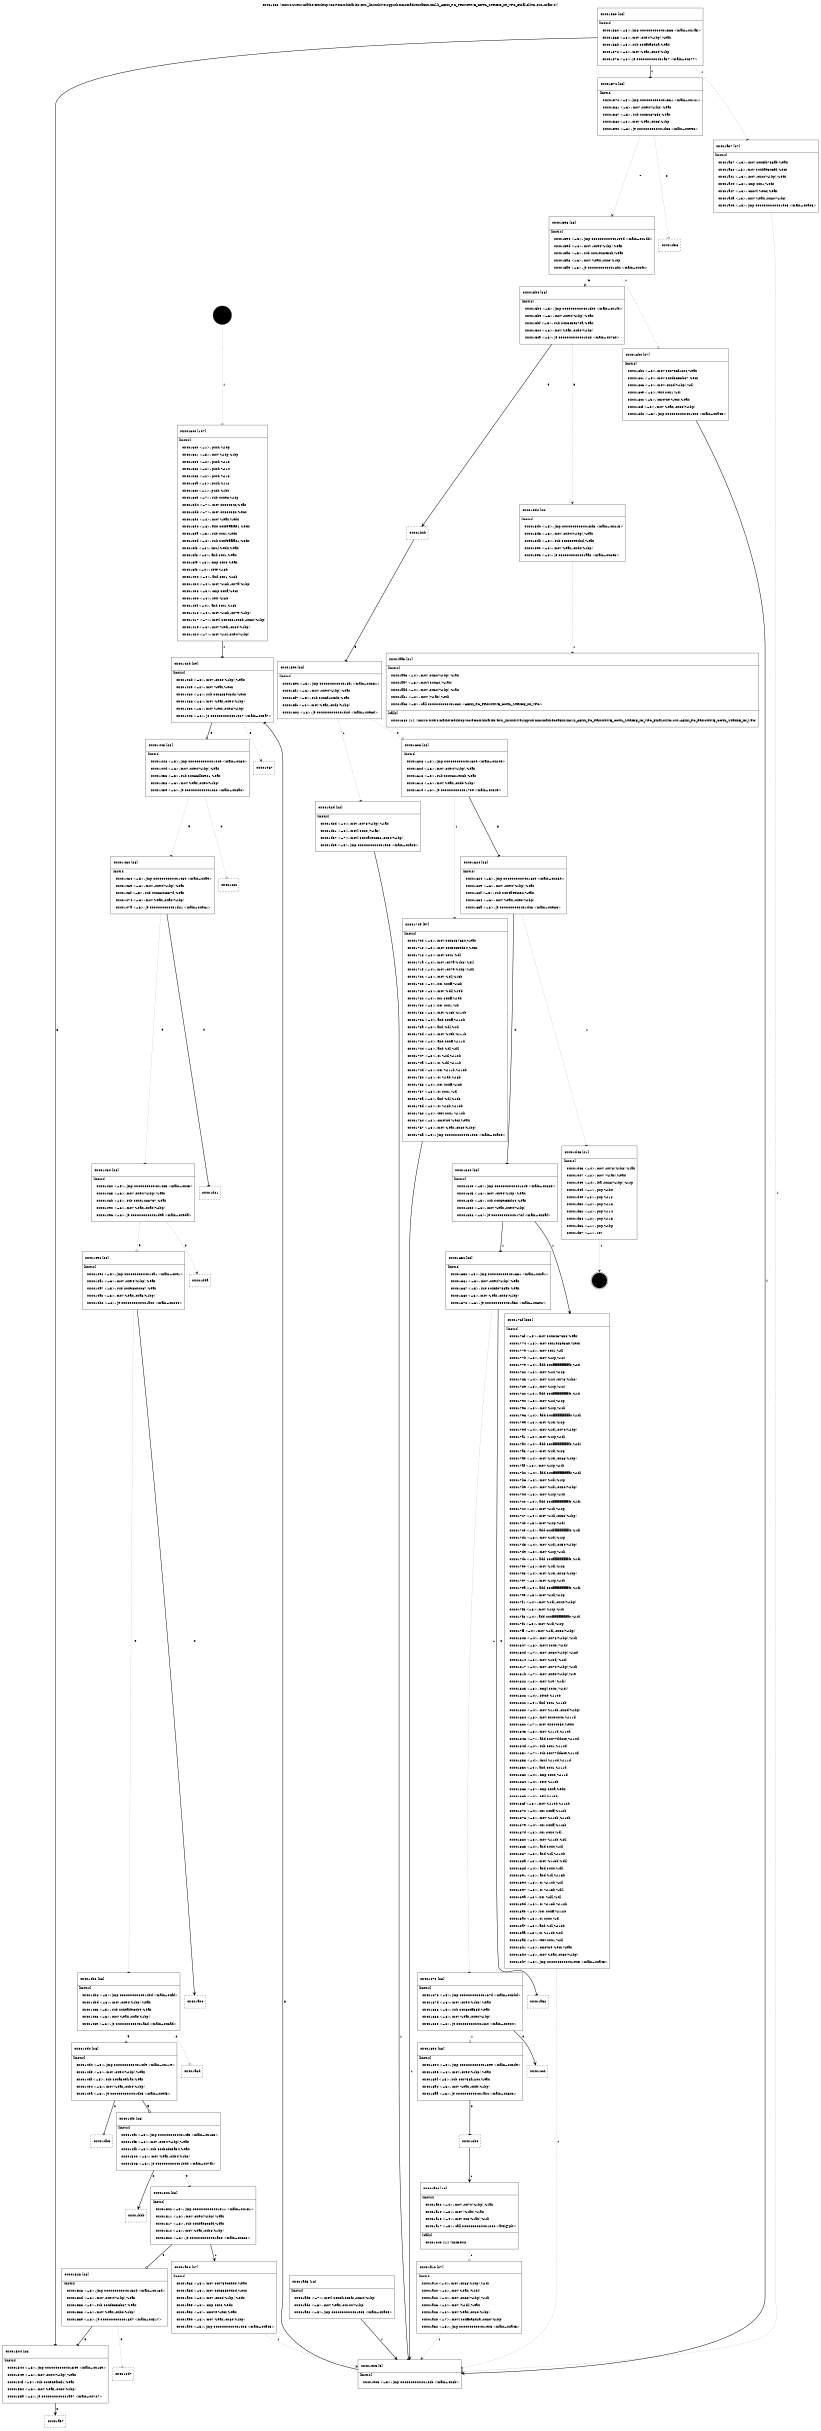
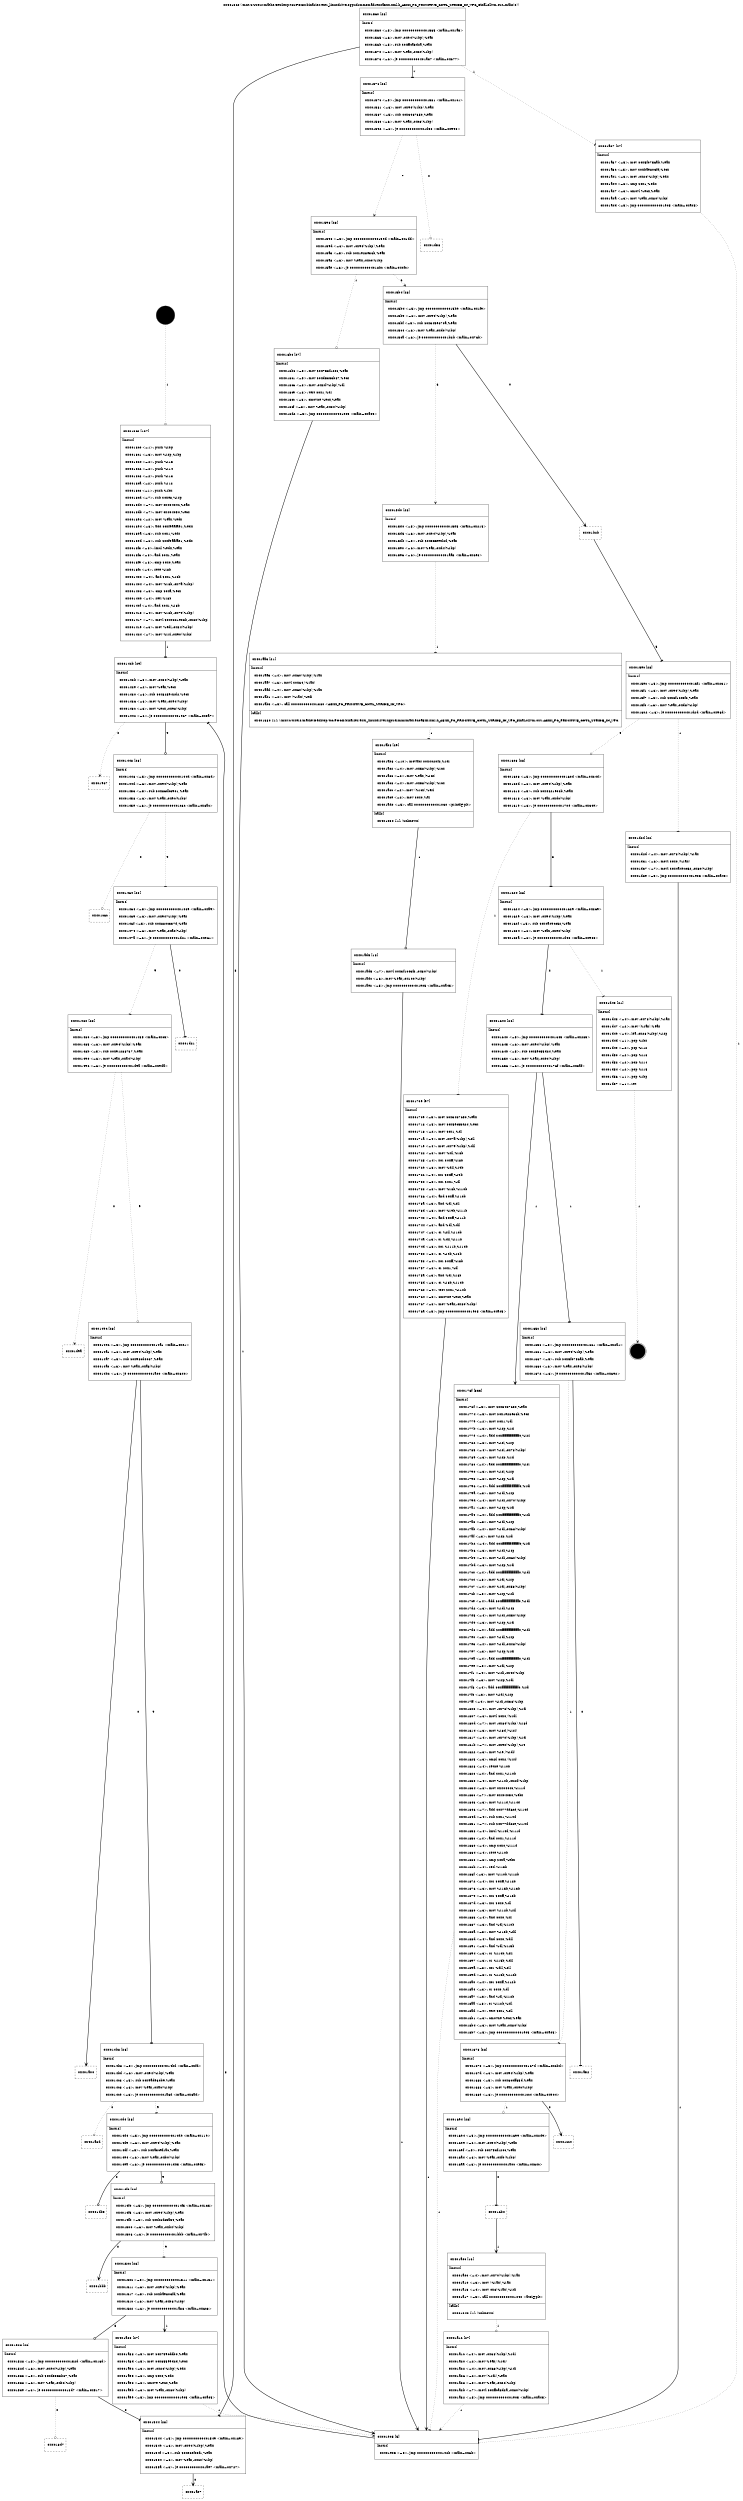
none -> (423, 783)
(131, 1641) -> (146, 1711)
